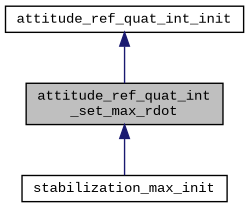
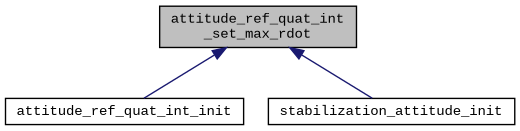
(125, 65) -> (179, 77)
(125, 189) -> (392, 111)
